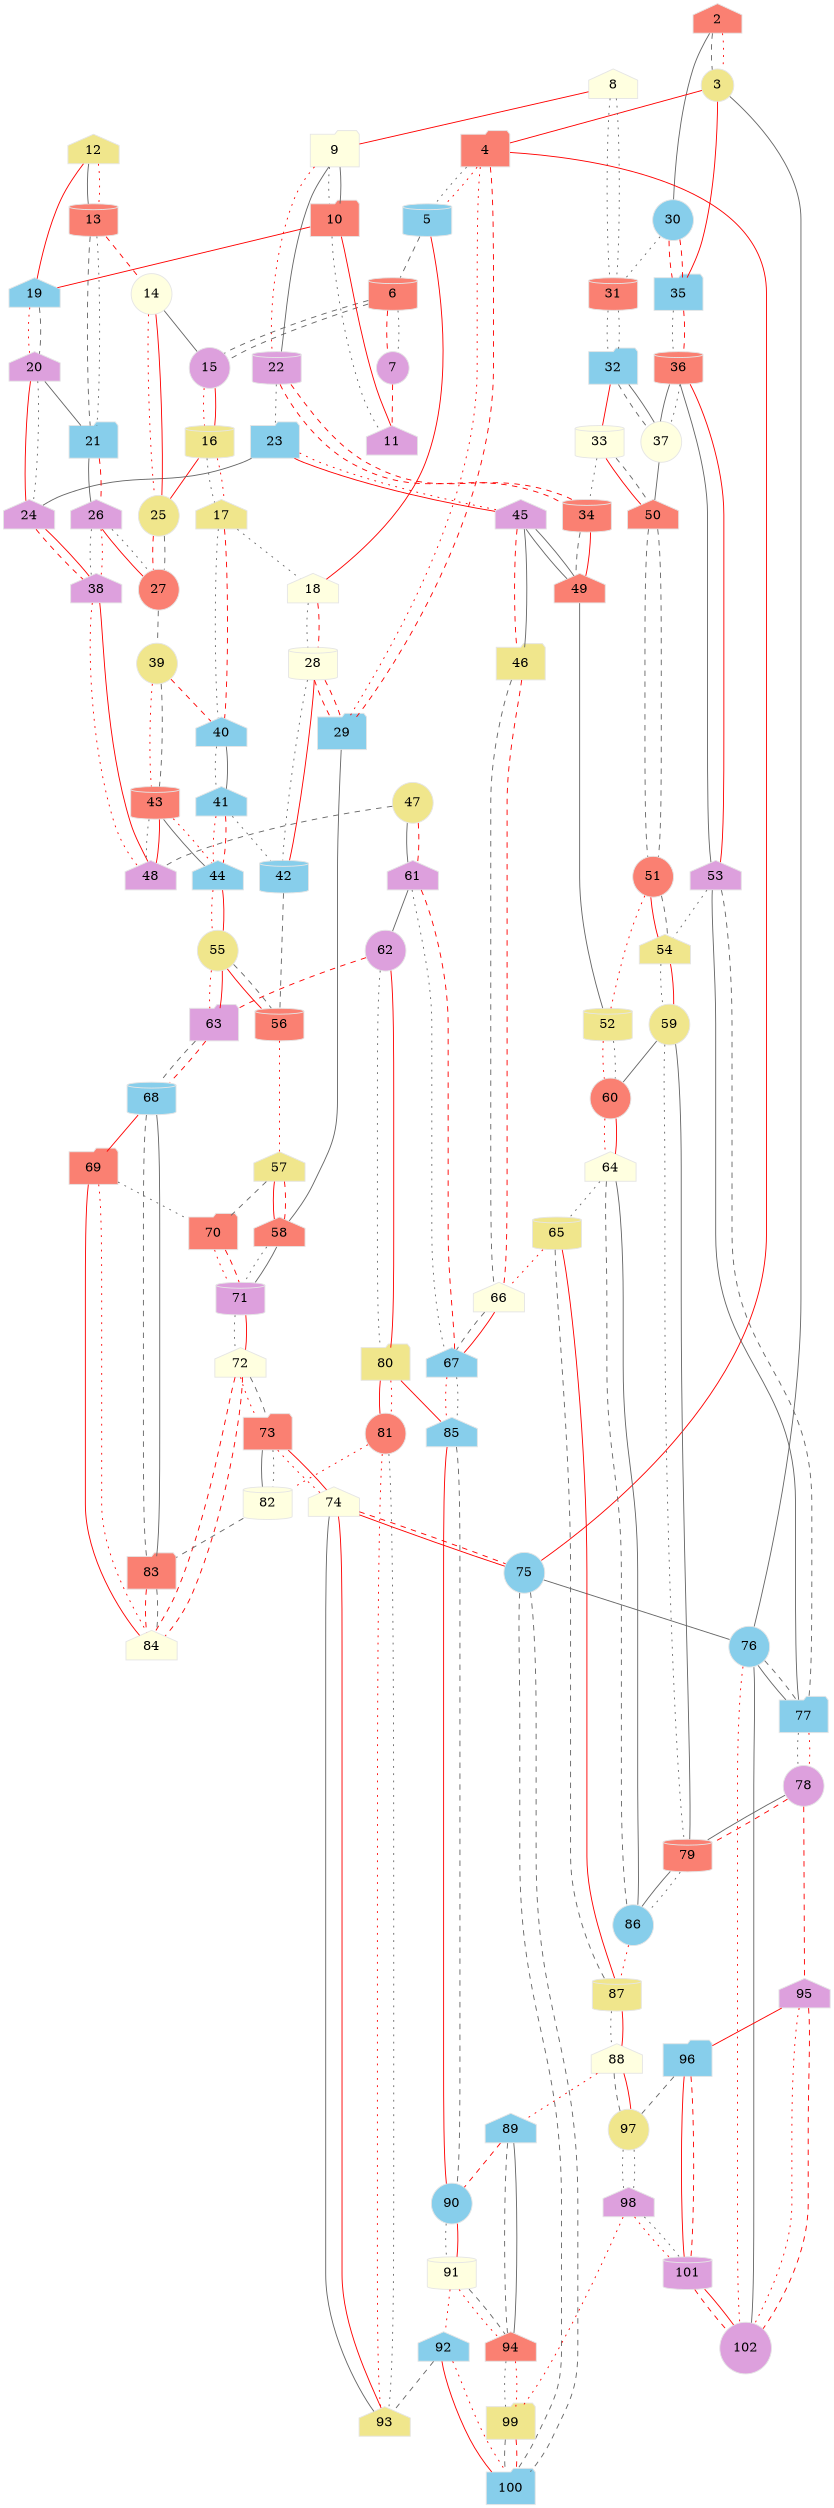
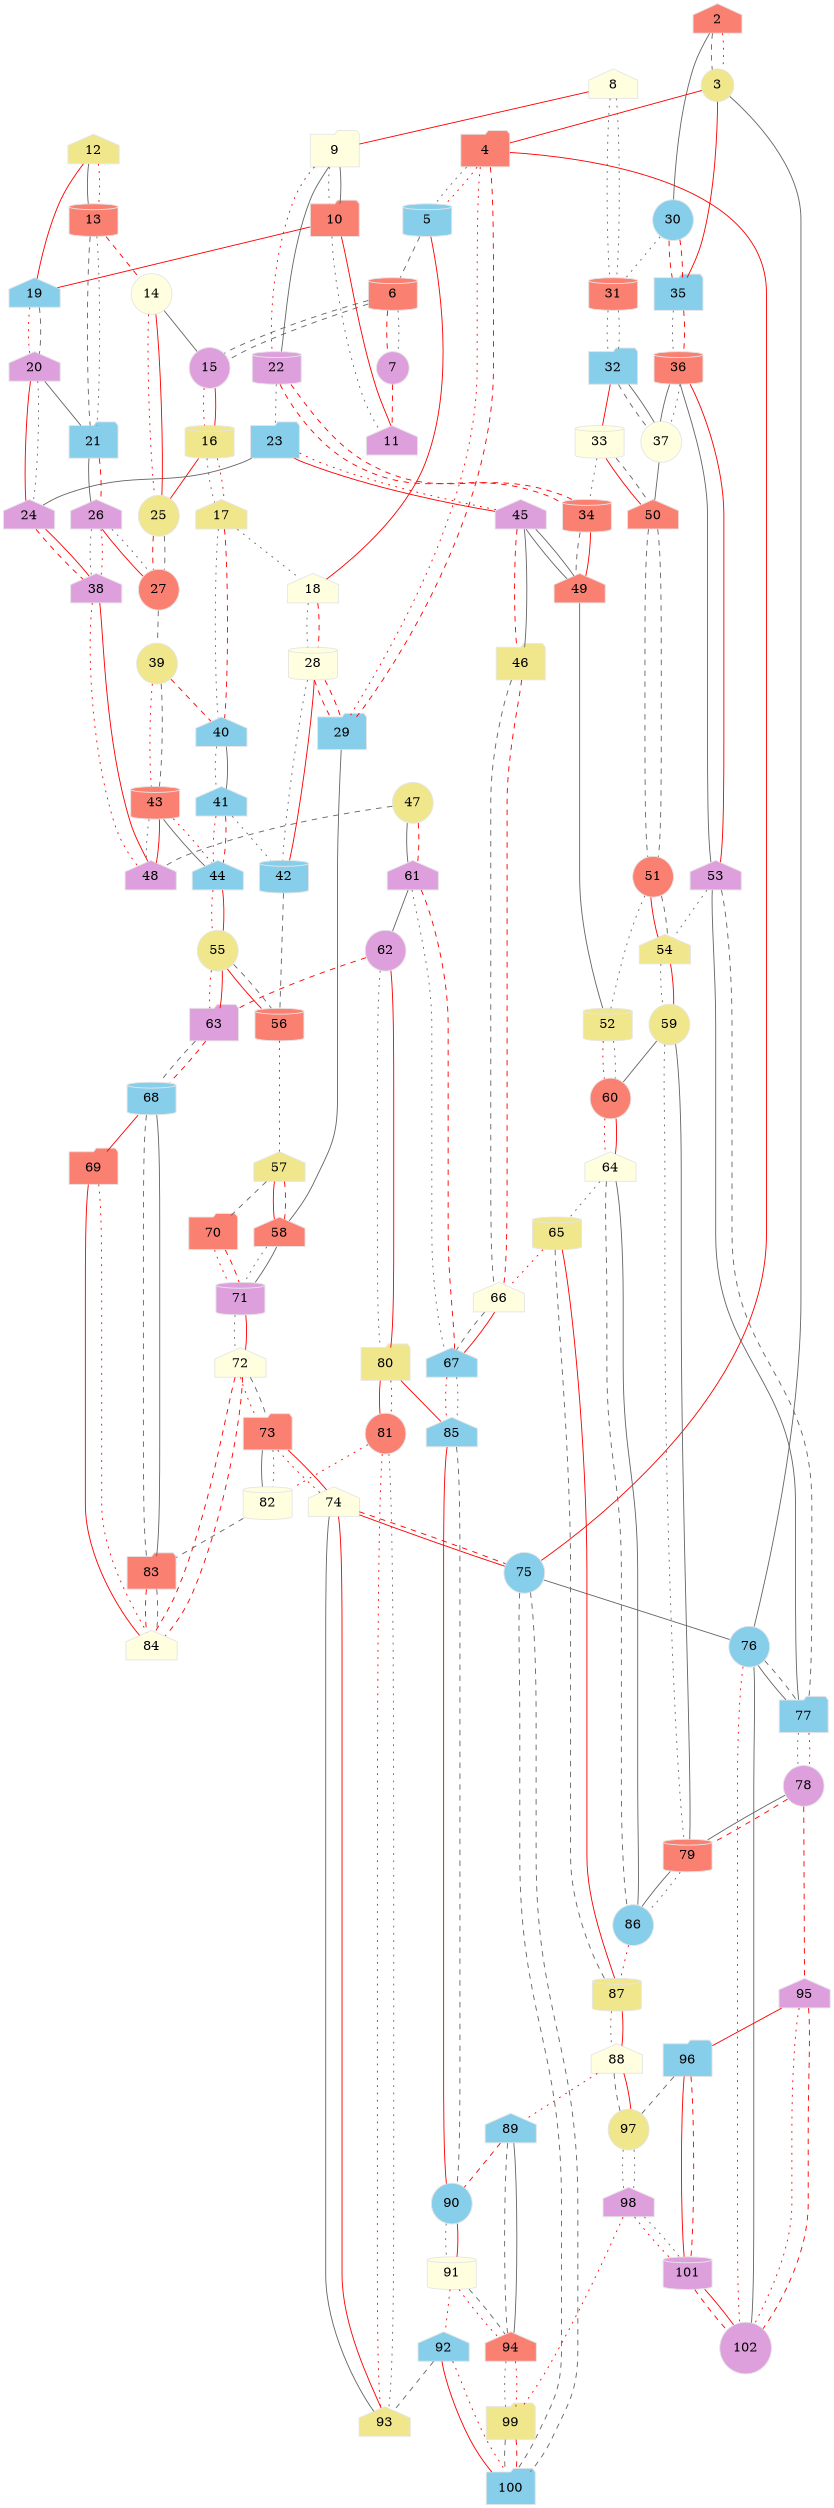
(625, 951) -> (625, 951)
(153, 1201) -> none
